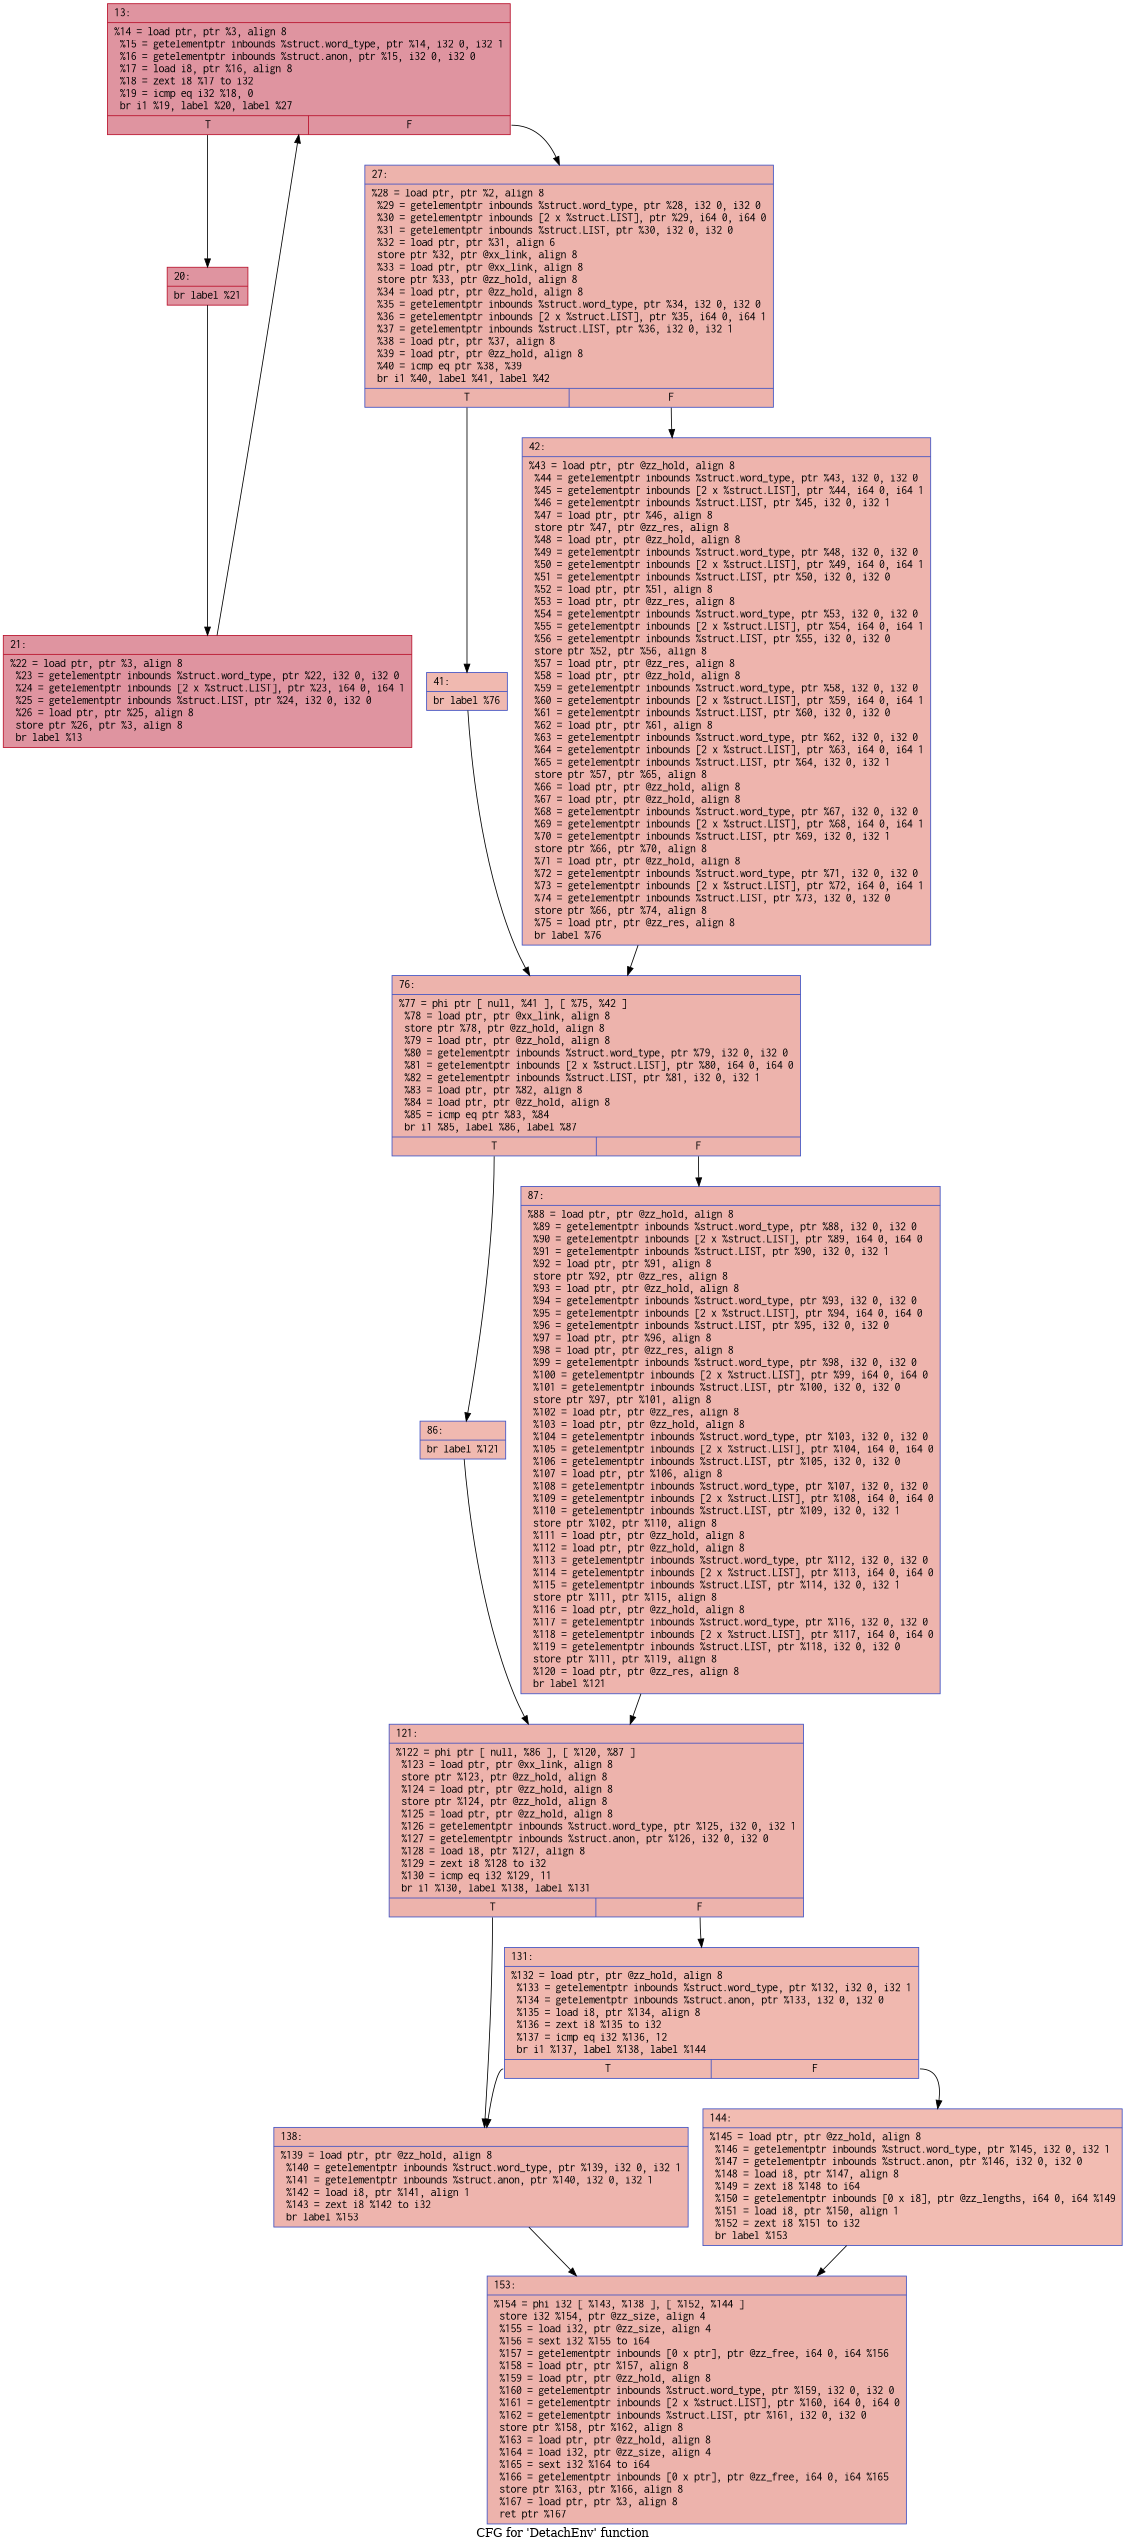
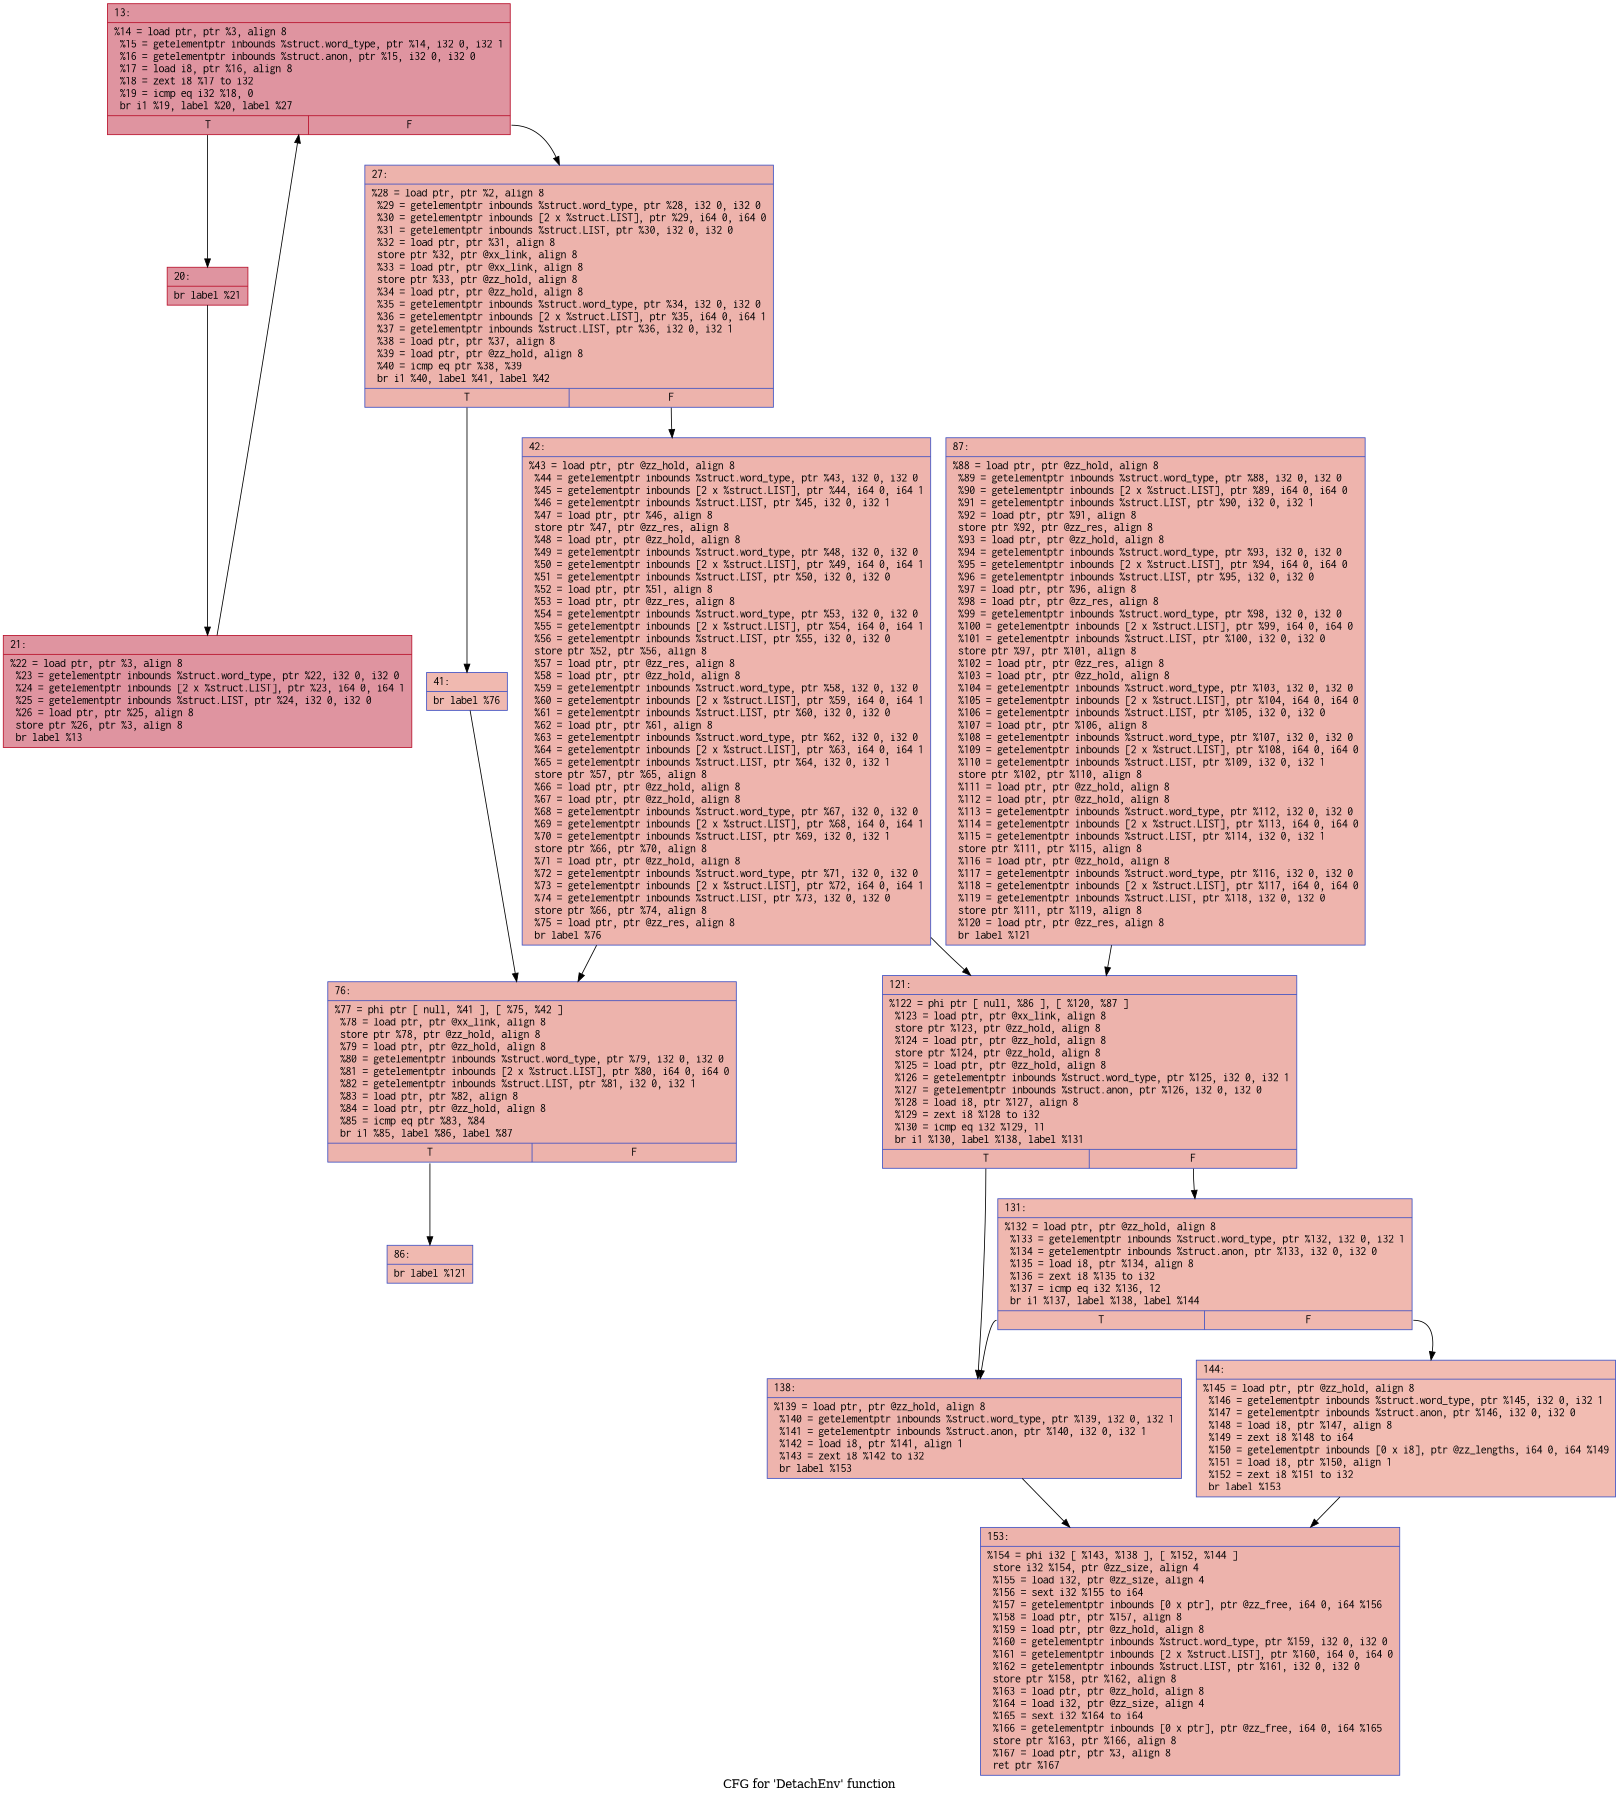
(463, 243) -> (463, 243)
(698, 1167) -> none
(483, 1591) -> (948, 954)
